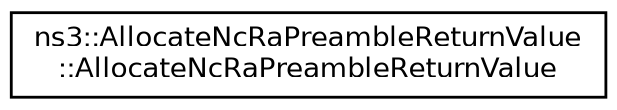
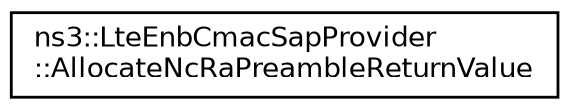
(309, 55) -> (285, 55)
